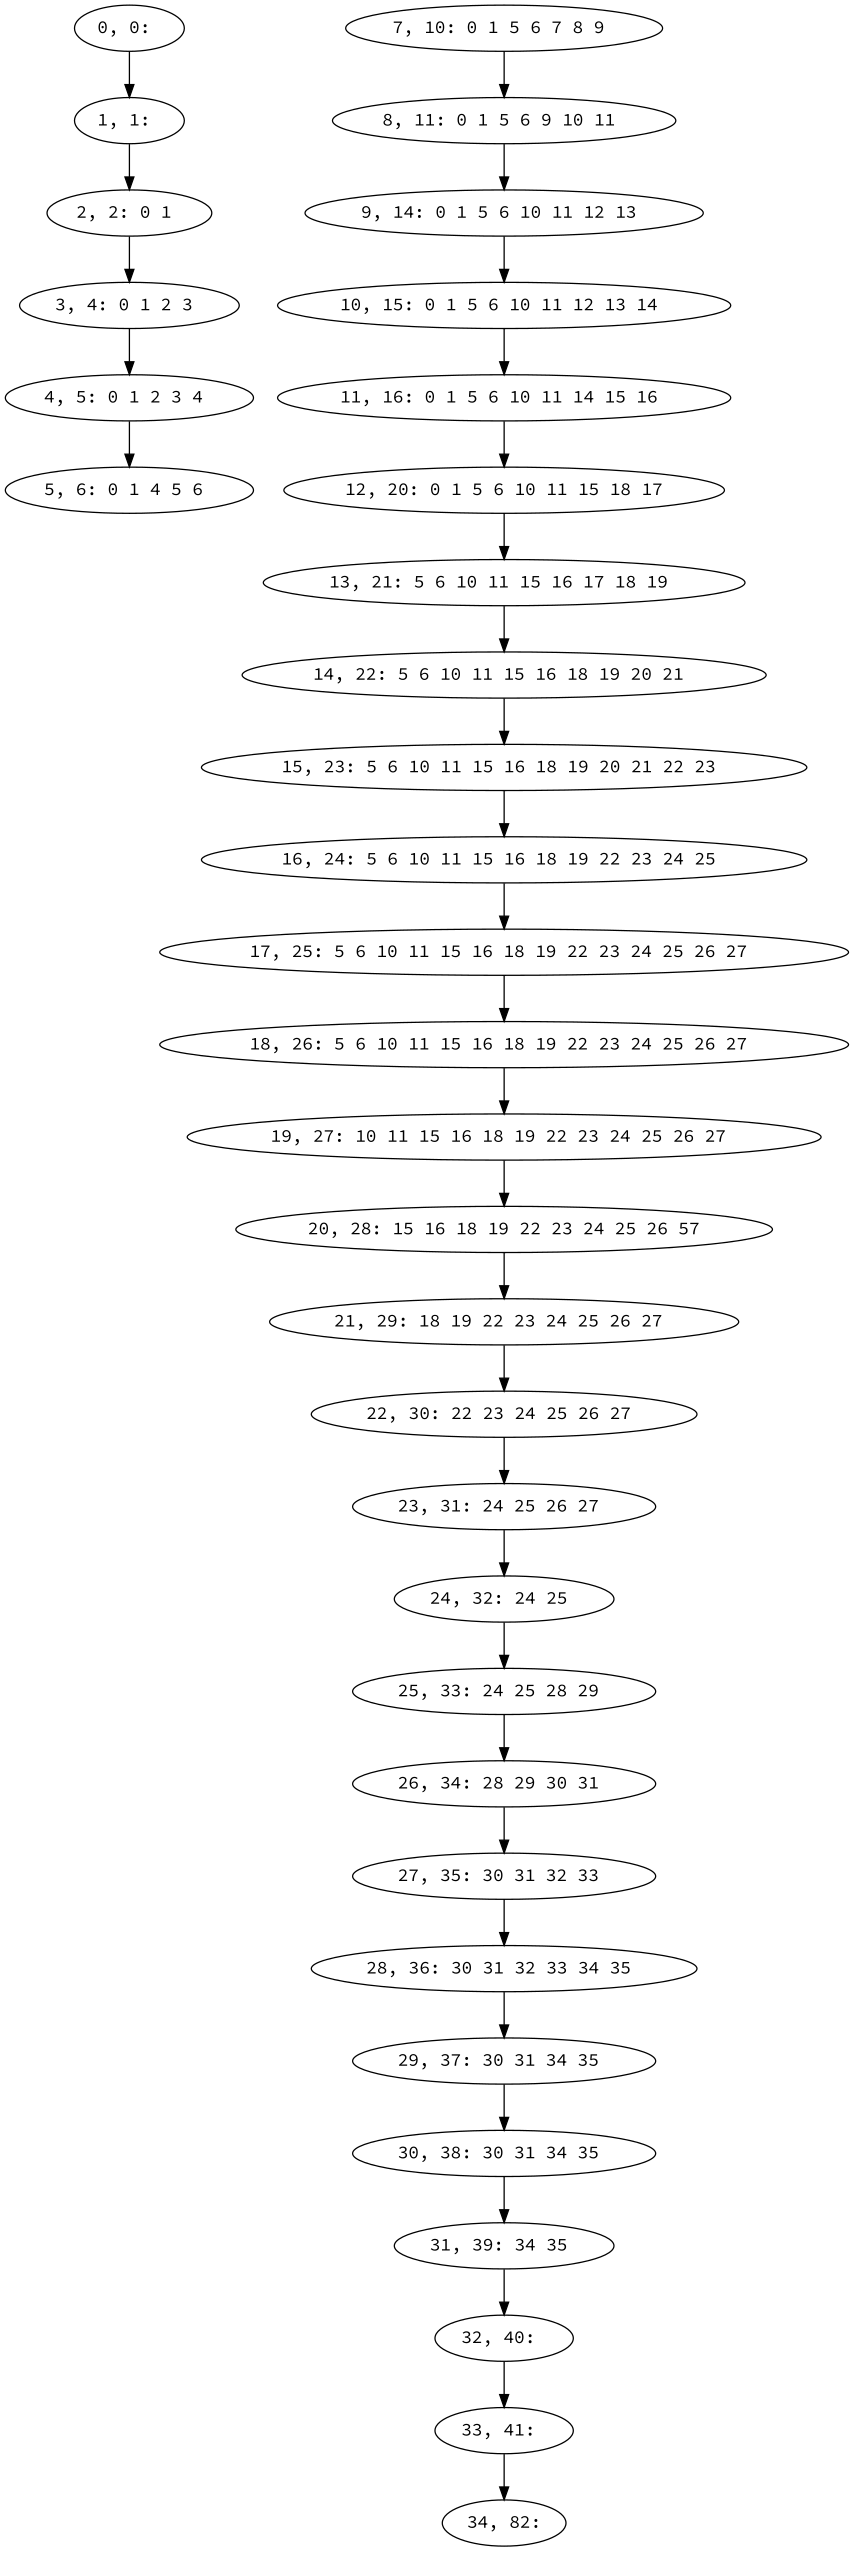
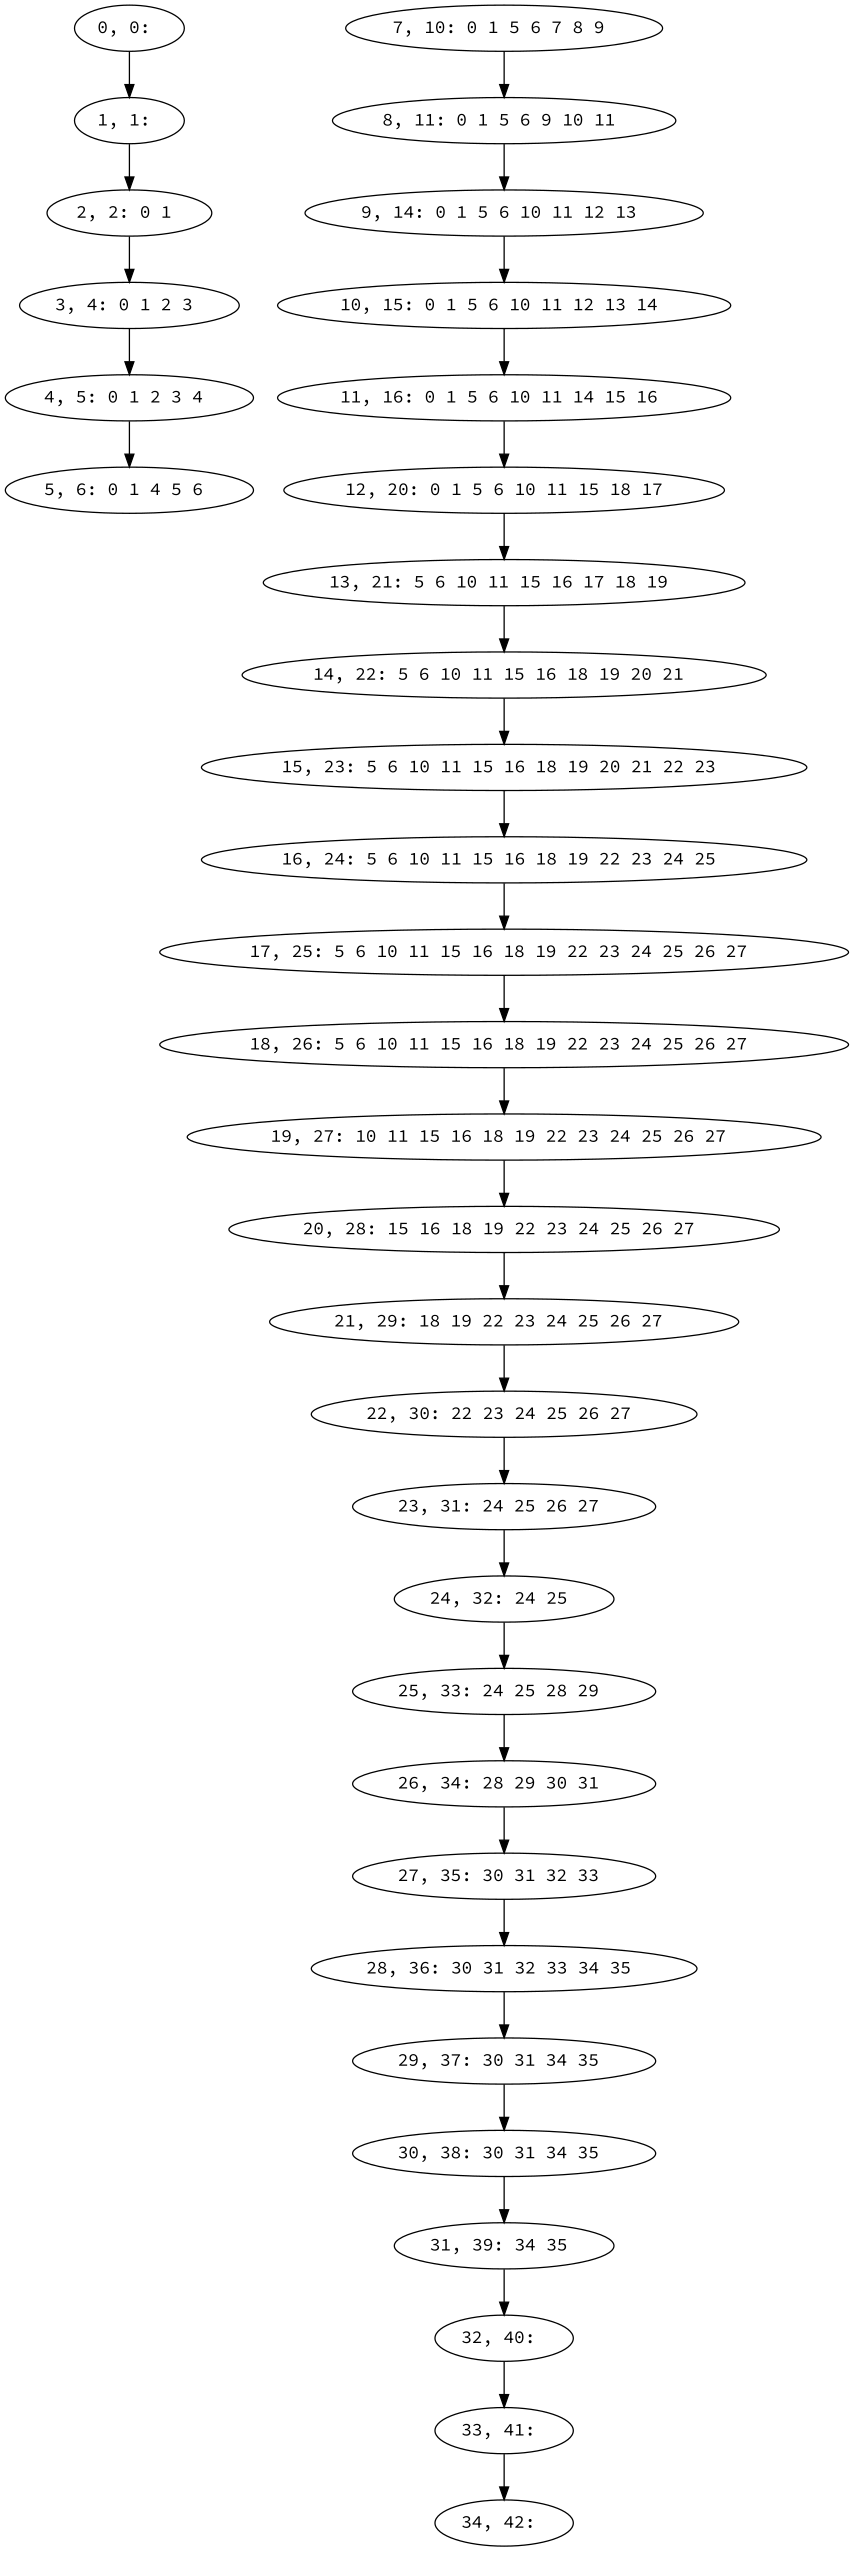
(504, 1229) -> (504, 1229)
(504, 2523) -> (504, 2523)
